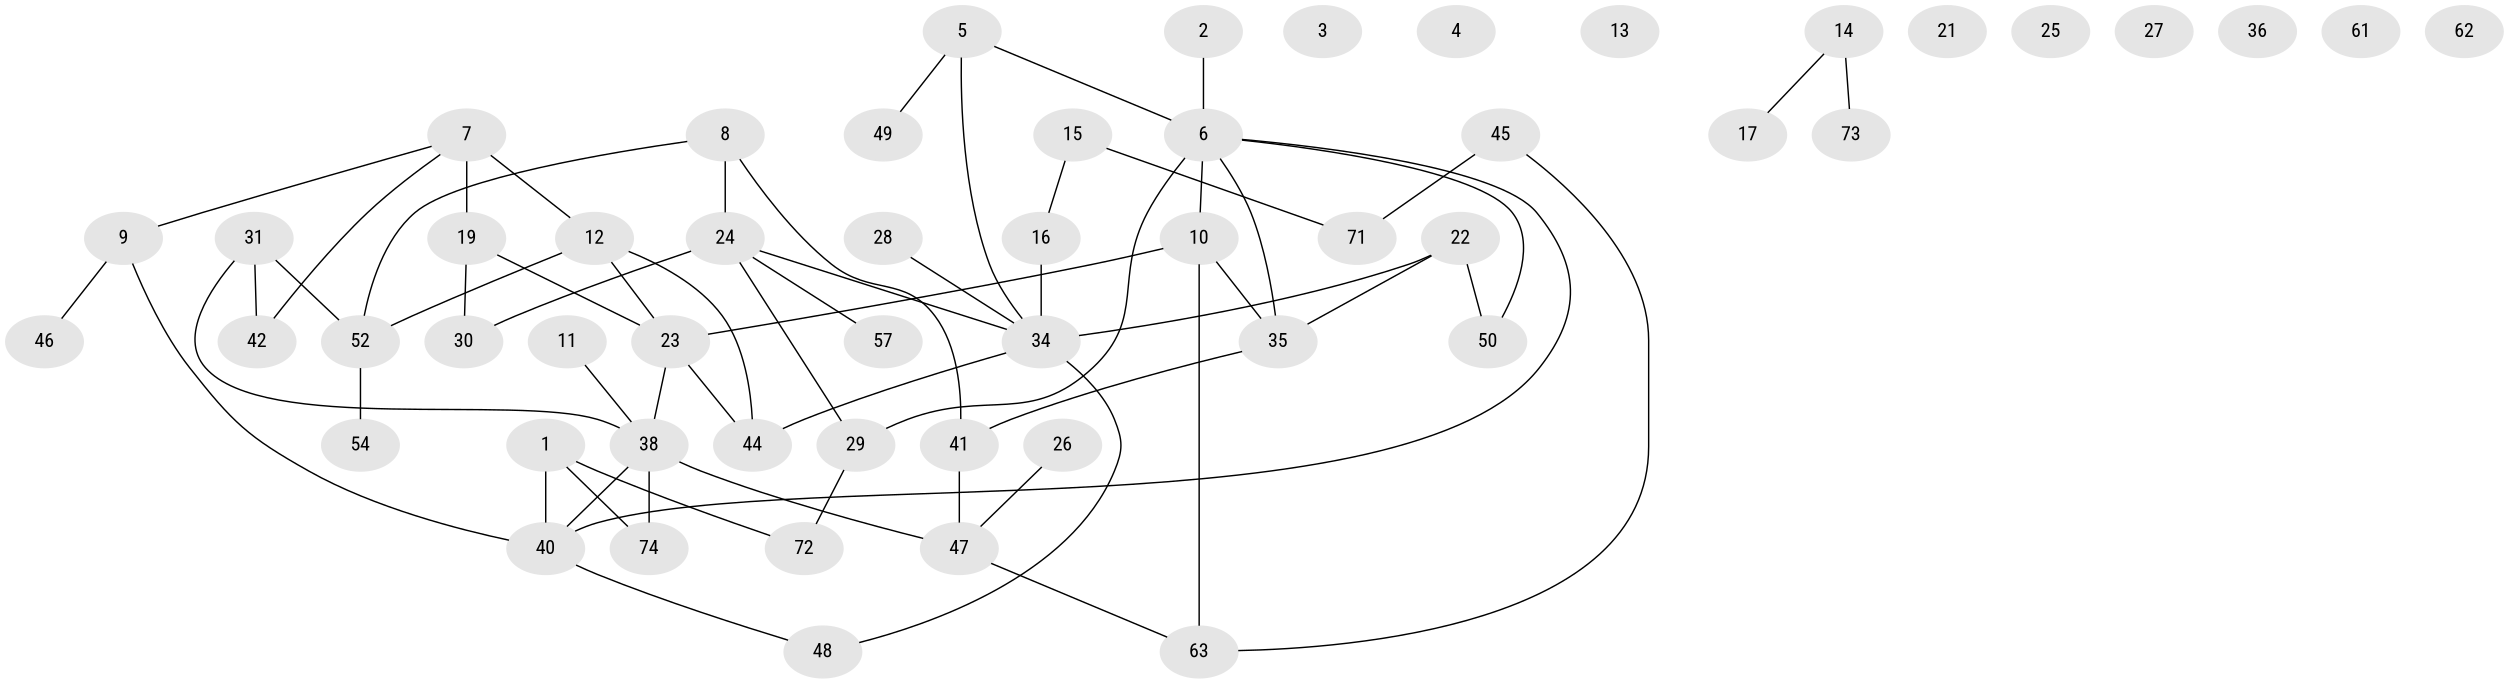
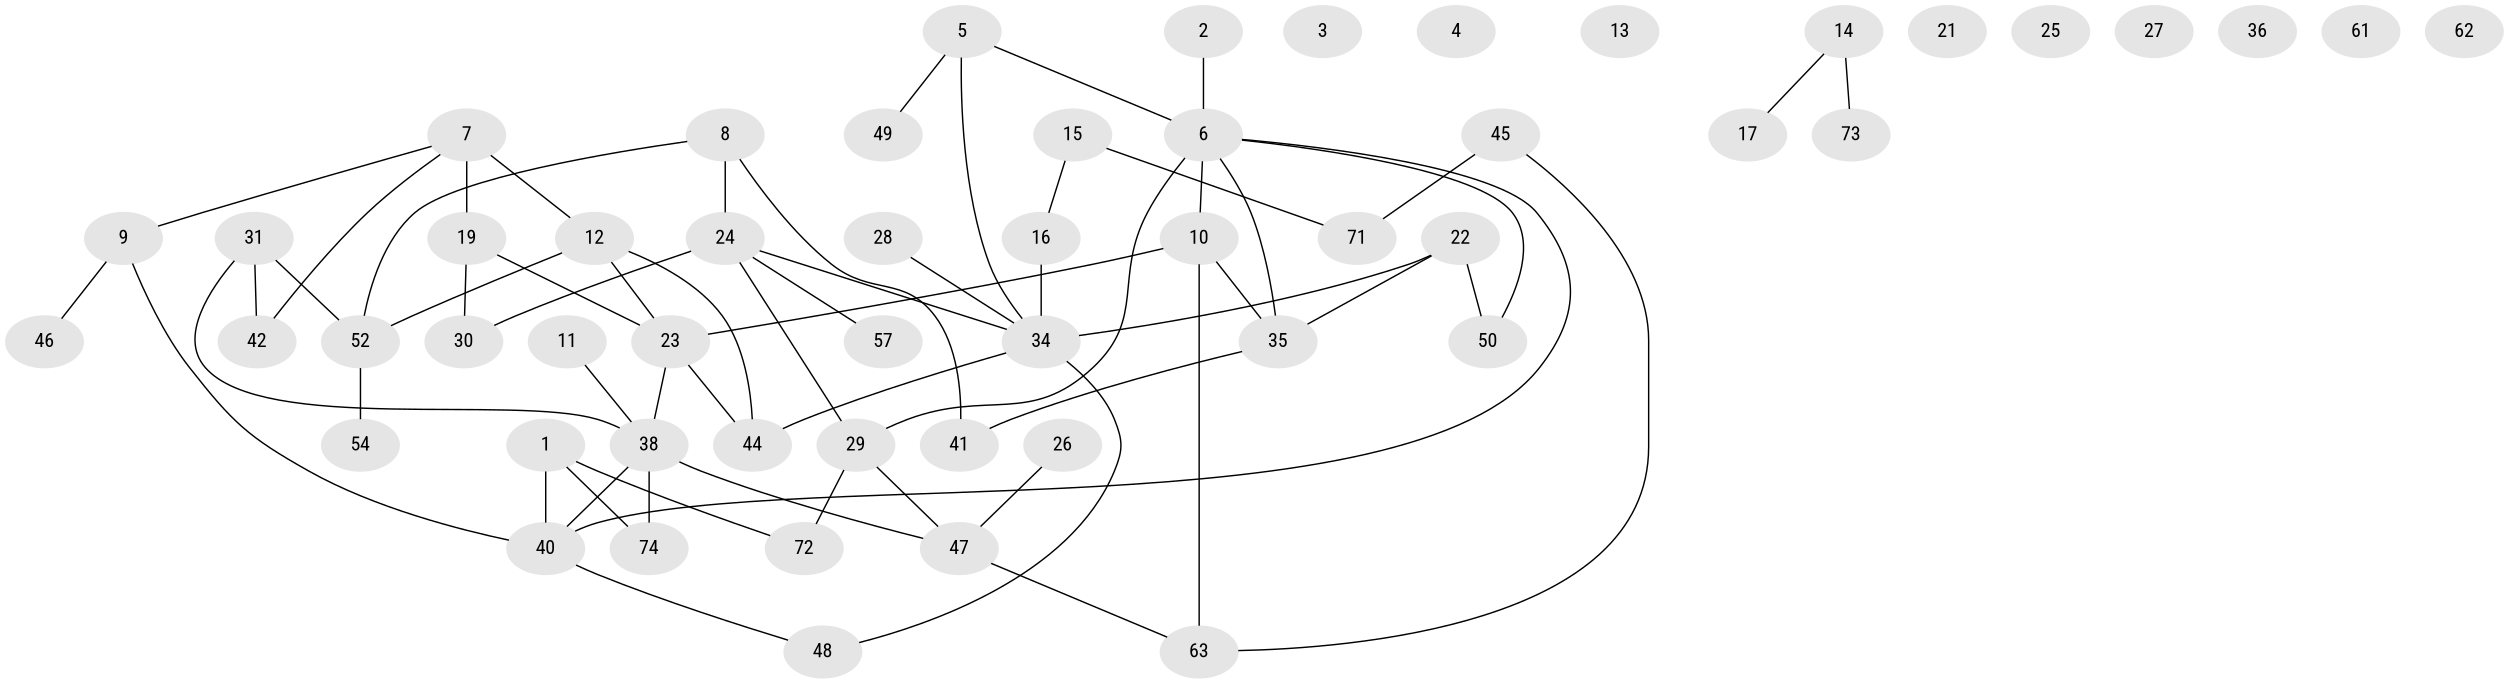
(959, 502) -> (915, 504)
